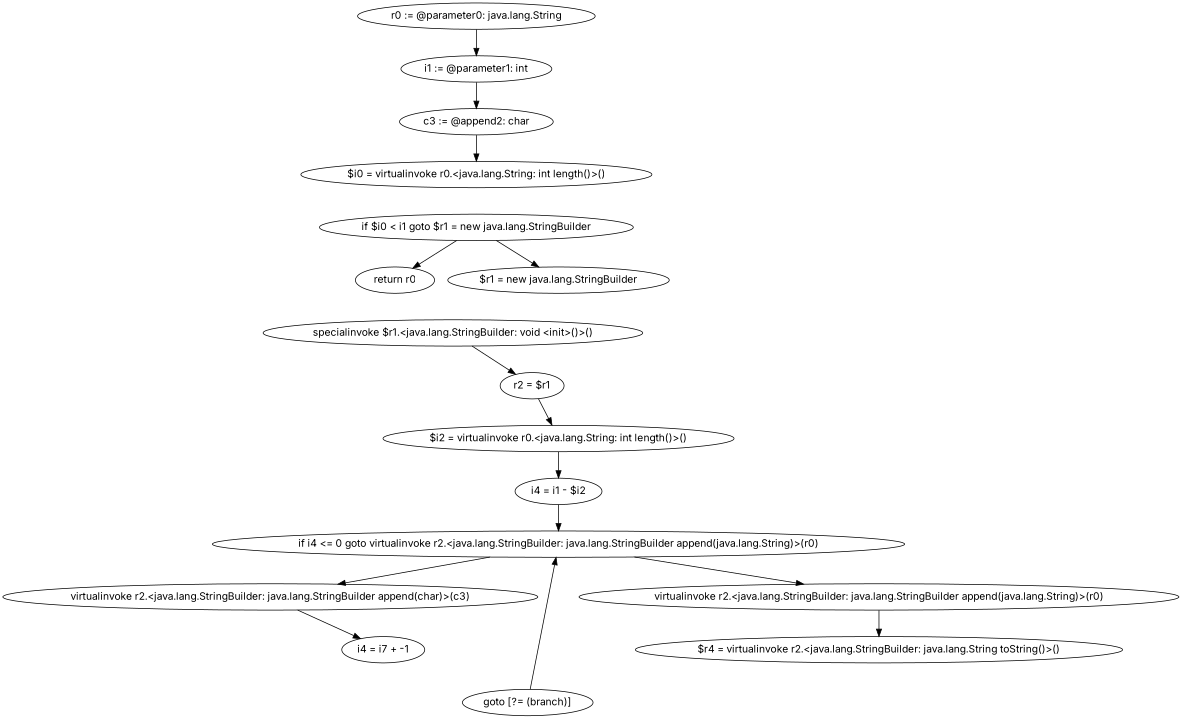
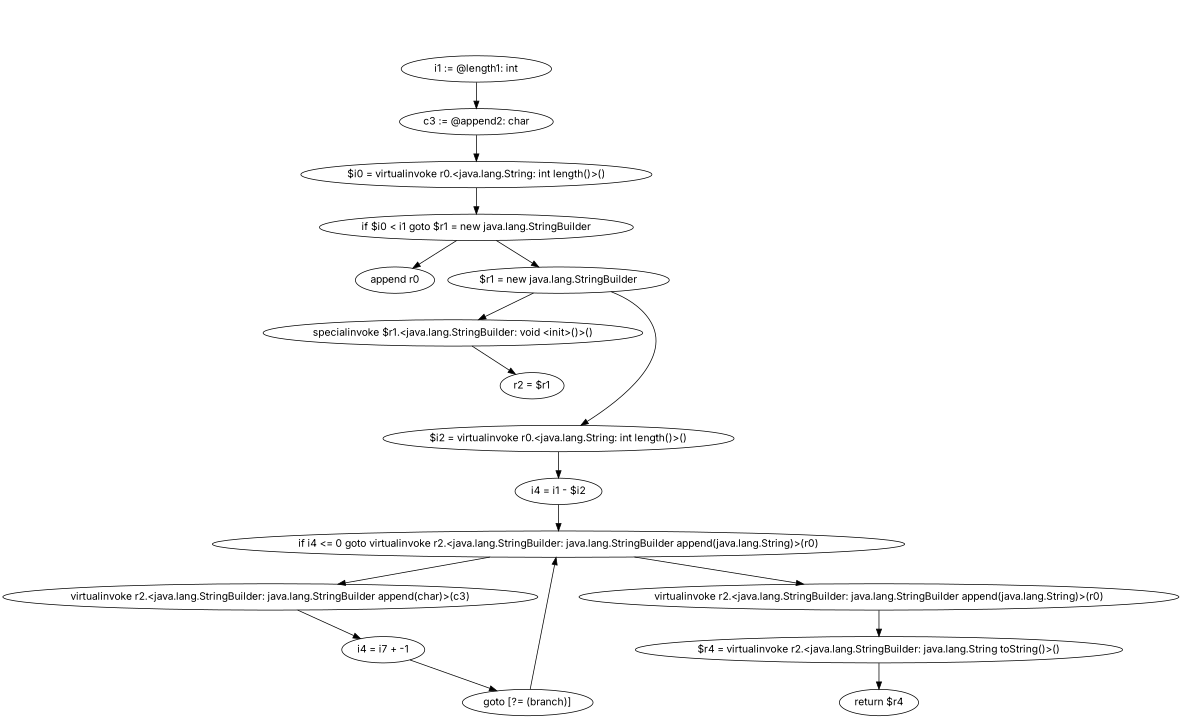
(476, 16) -> none
(476, 69) -> (476, 69)
none -> (476, 197)
(395, 280) -> (395, 280)
none -> (509, 305)
(544, 409) -> (651, 360)
none -> (450, 674)
none -> (879, 703)
